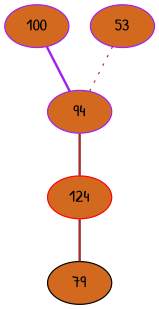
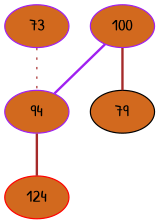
(122, 26) -> (37, 26)
(80, 240) -> (122, 69)
